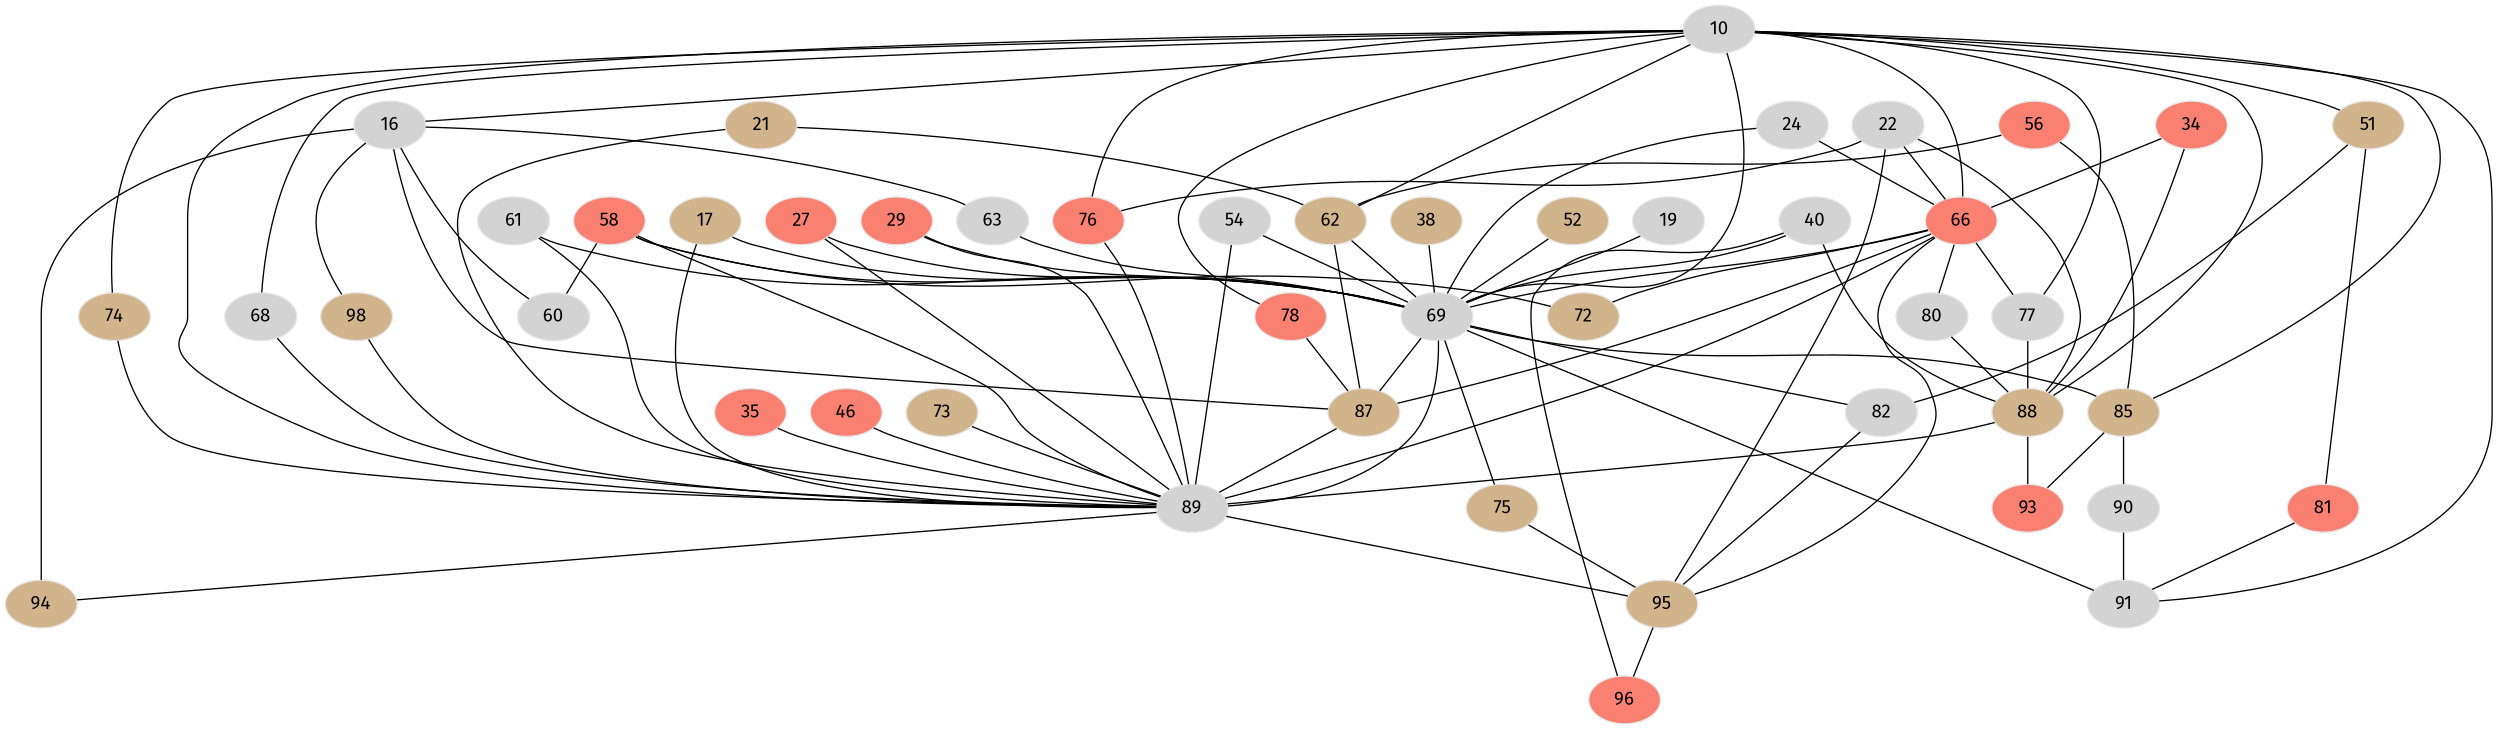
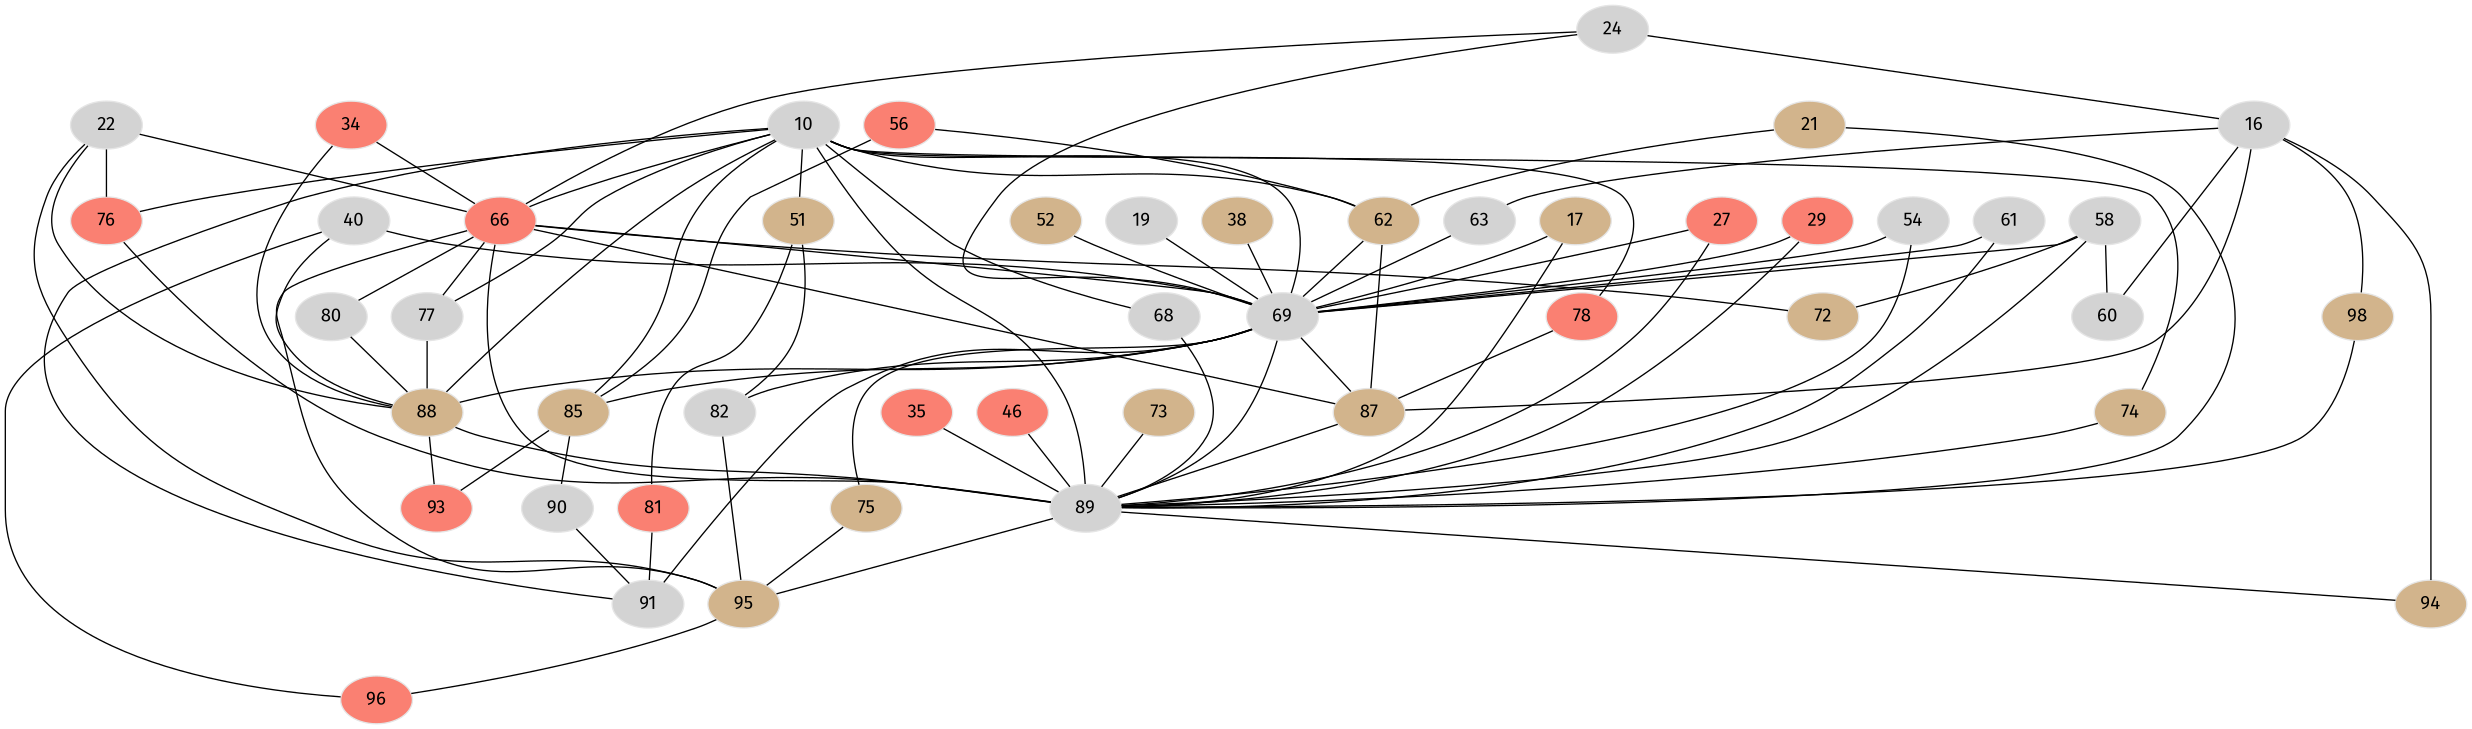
(1055, 77) -> (1933, 77)
(609, 221) -> (2105, 221)
none -> (737, 370)
